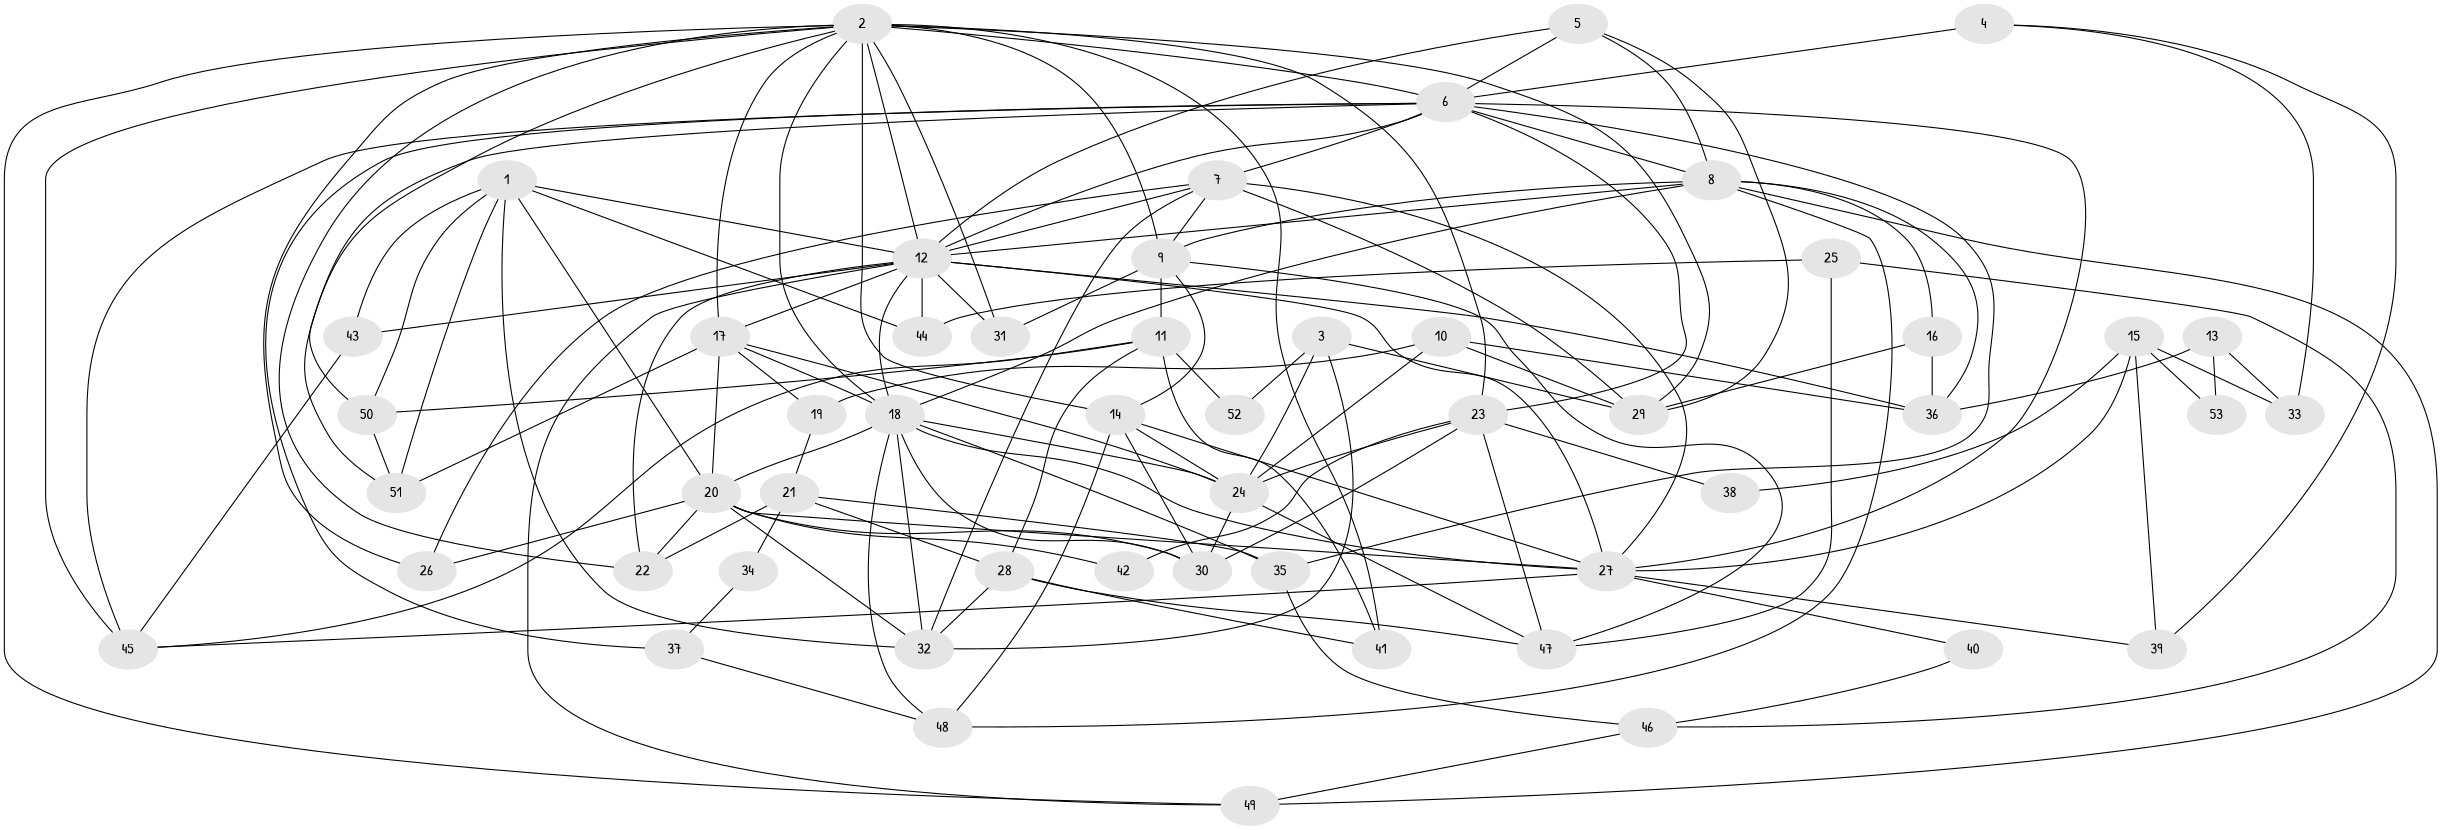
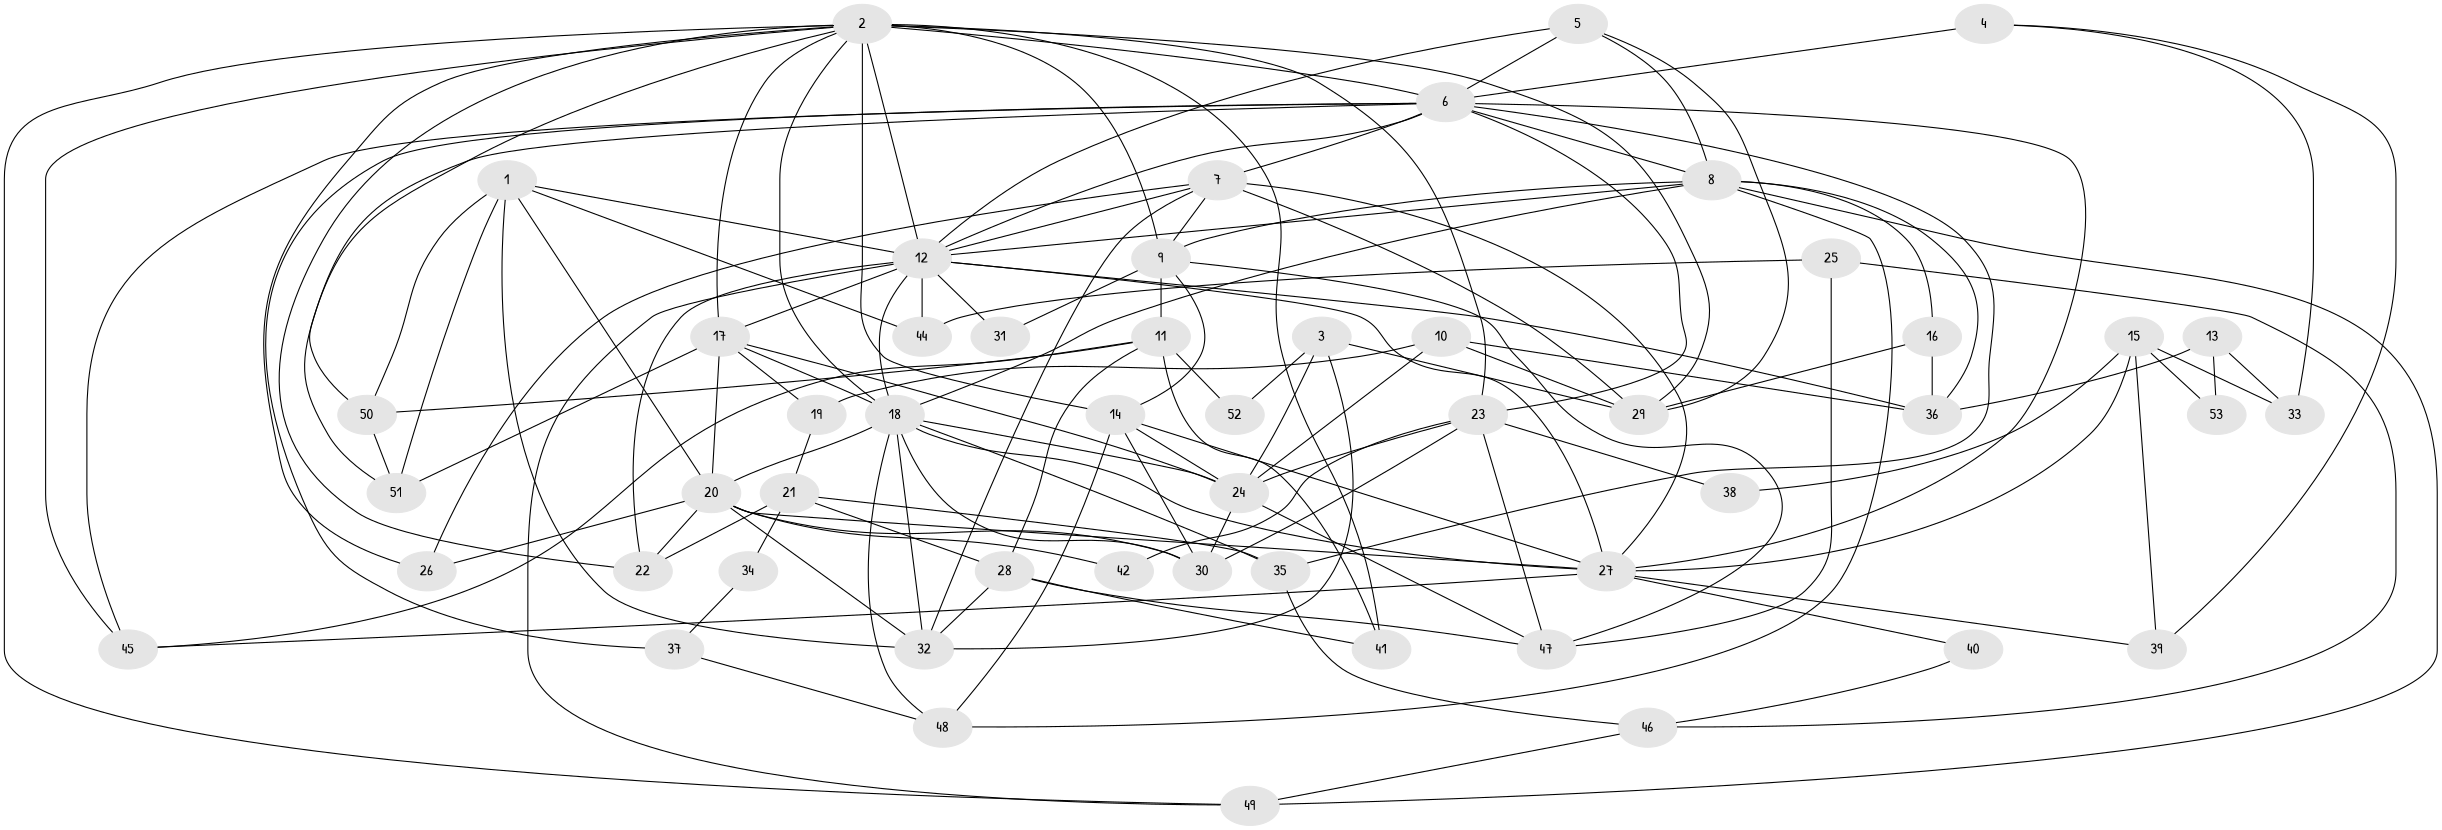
(940, 177) -> none
(353, 337) -> none
